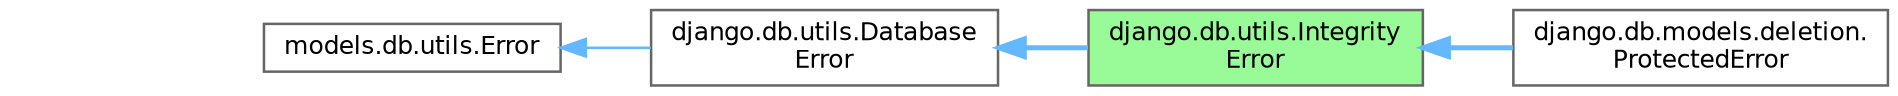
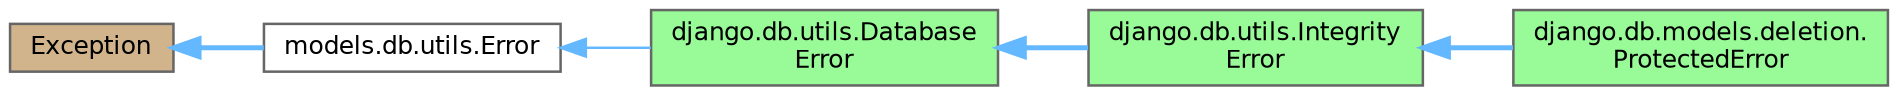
none -> (92, 48)
(825, 48) -> (825, 48)
(1701, 48) -> (1701, 48)
